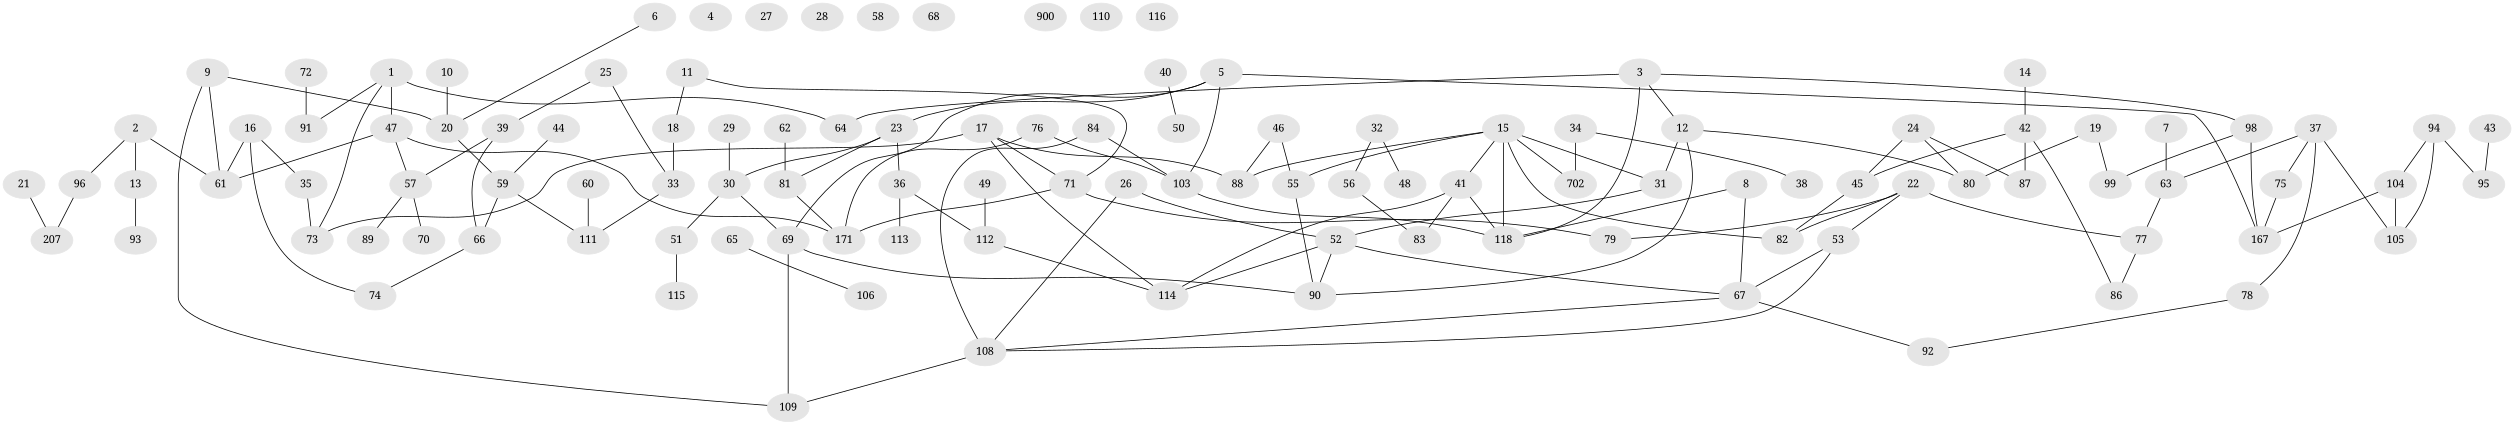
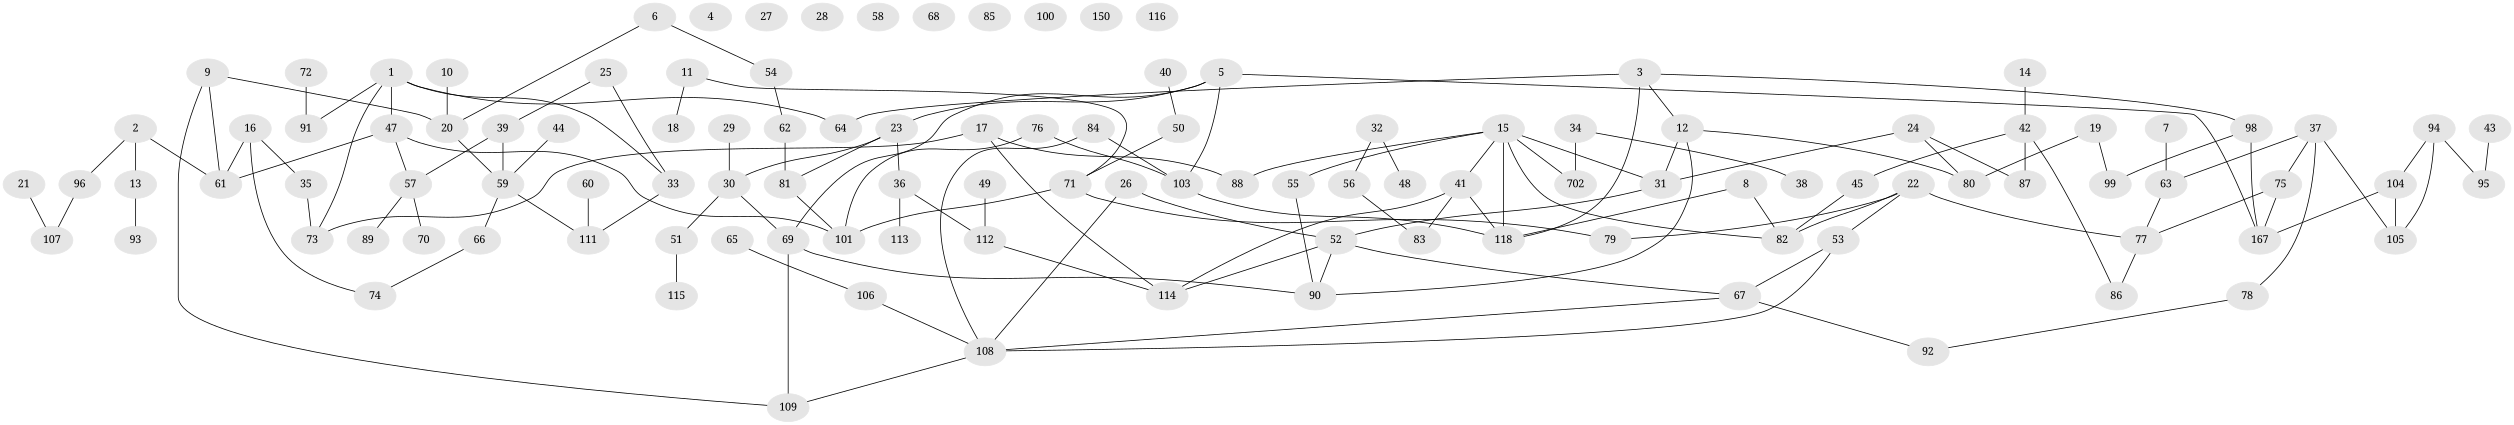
none -> (990, 17)
(1045, 17) -> (1045, 17)
(1101, 17) -> (1101, 17)
none -> (771, 73)
(1279, 129) -> none
(673, 157) -> (524, 99)
(1026, 157) -> (1138, 150)
(1882, 160) -> (1787, 156)
(473, 181) -> (503, 157)
none -> (2211, 212)
(52, 240) -> (52, 240)
(844, 240) -> (844, 240)
(1743, 242) -> (1764, 212)
none -> (925, 324)
